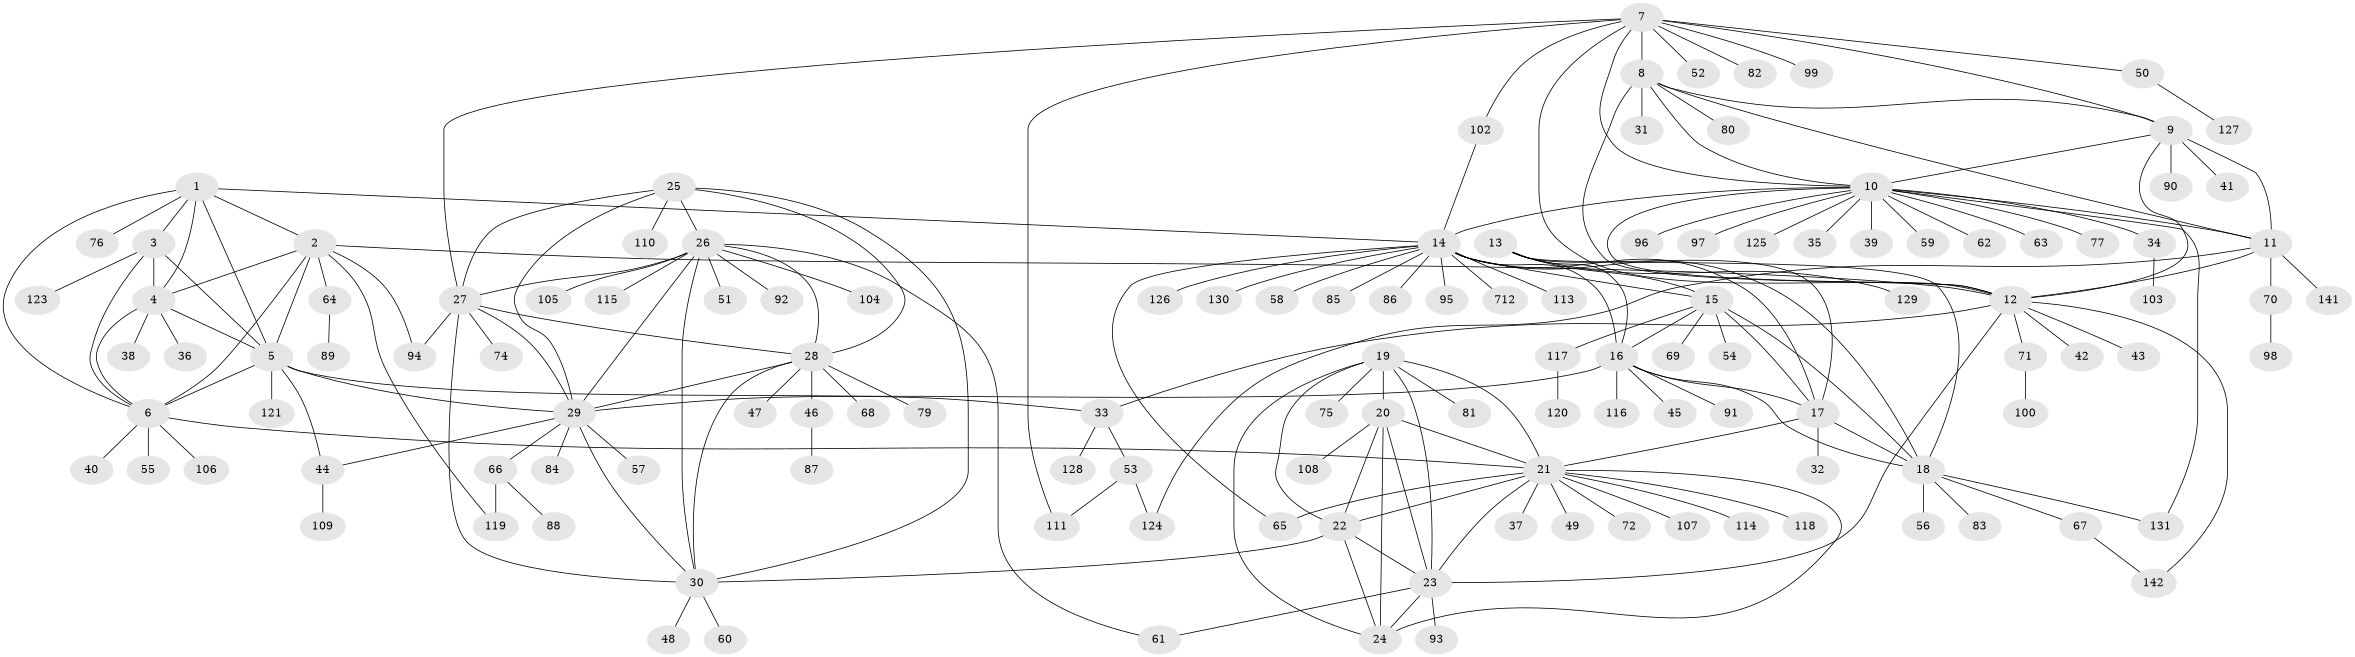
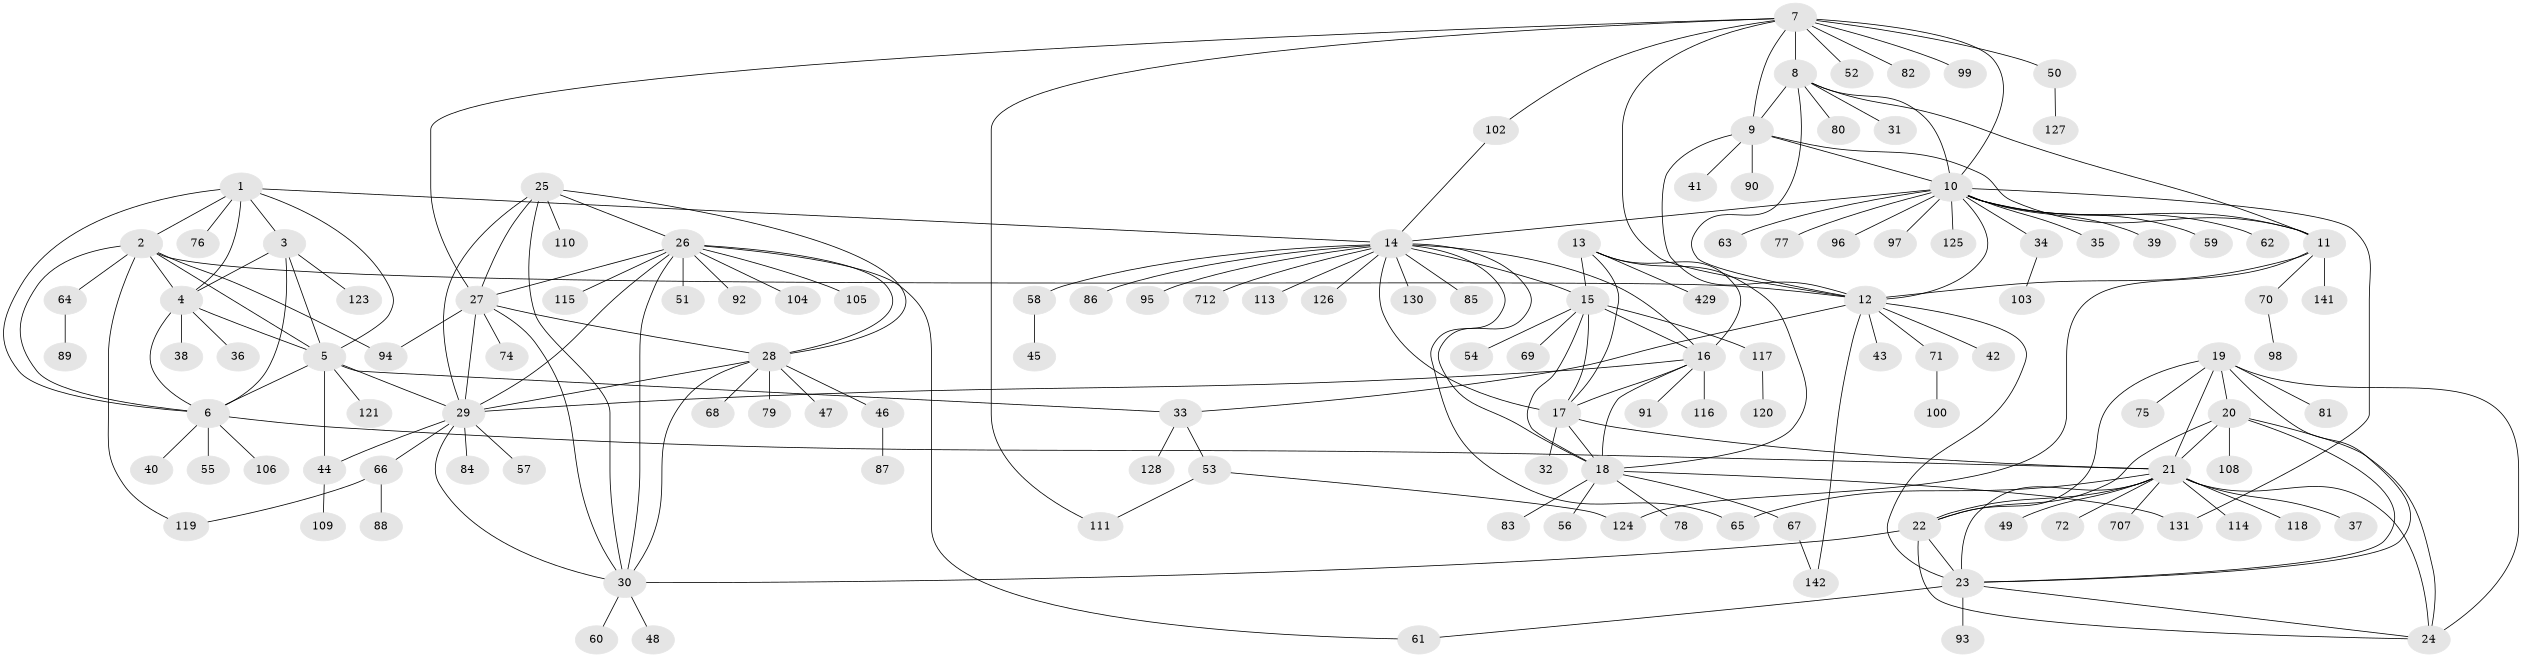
(1908, 300) -> (1706, 300)
(1646, 385) -> (1034, 329)
none -> (1681, 527)
(1688, 527) -> (2121, 527)
